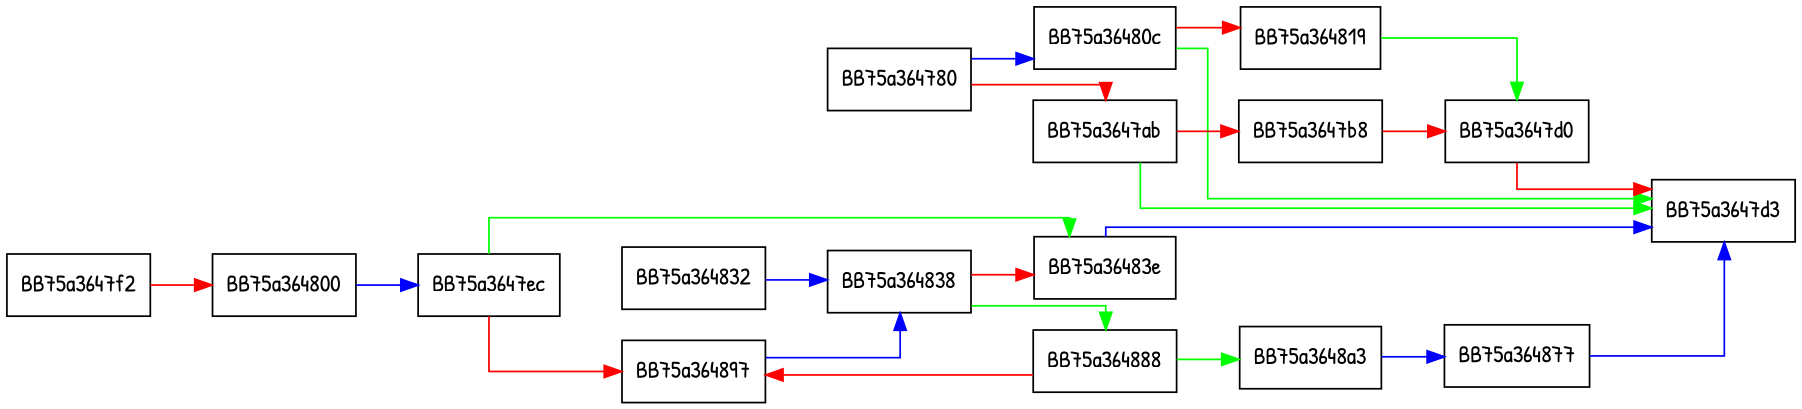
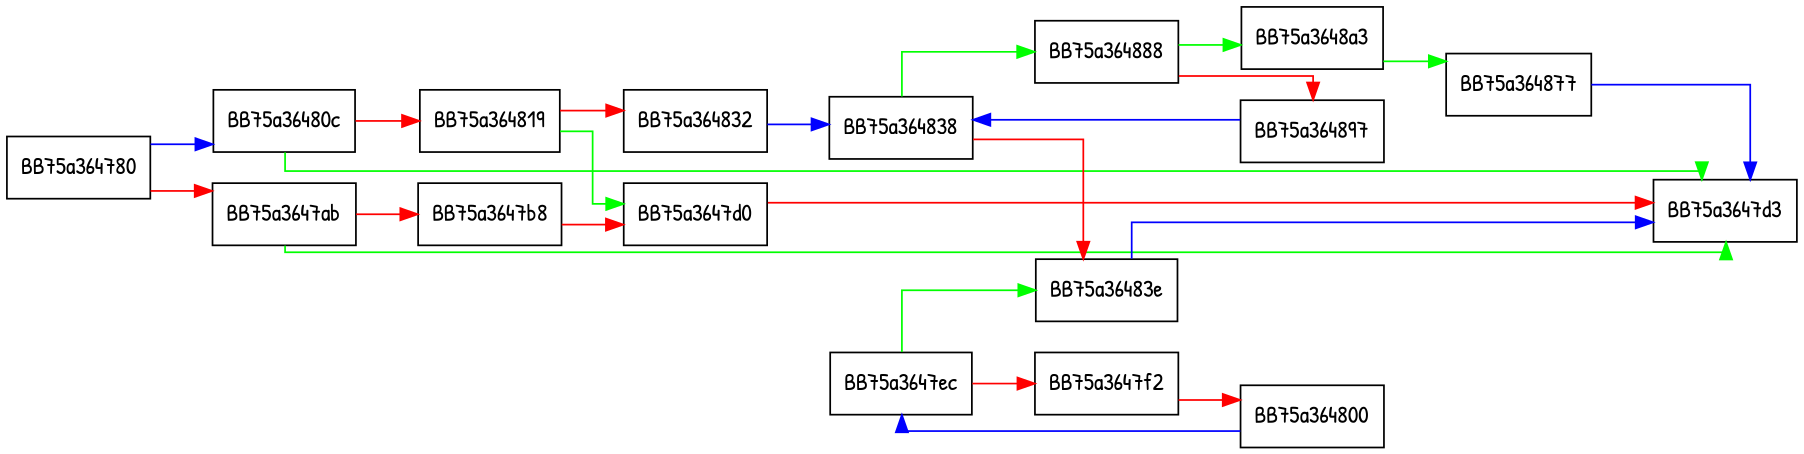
none -> (583, 111)
(1404, 357) -> (1406, 61)
(519, 371) -> (995, 384)
